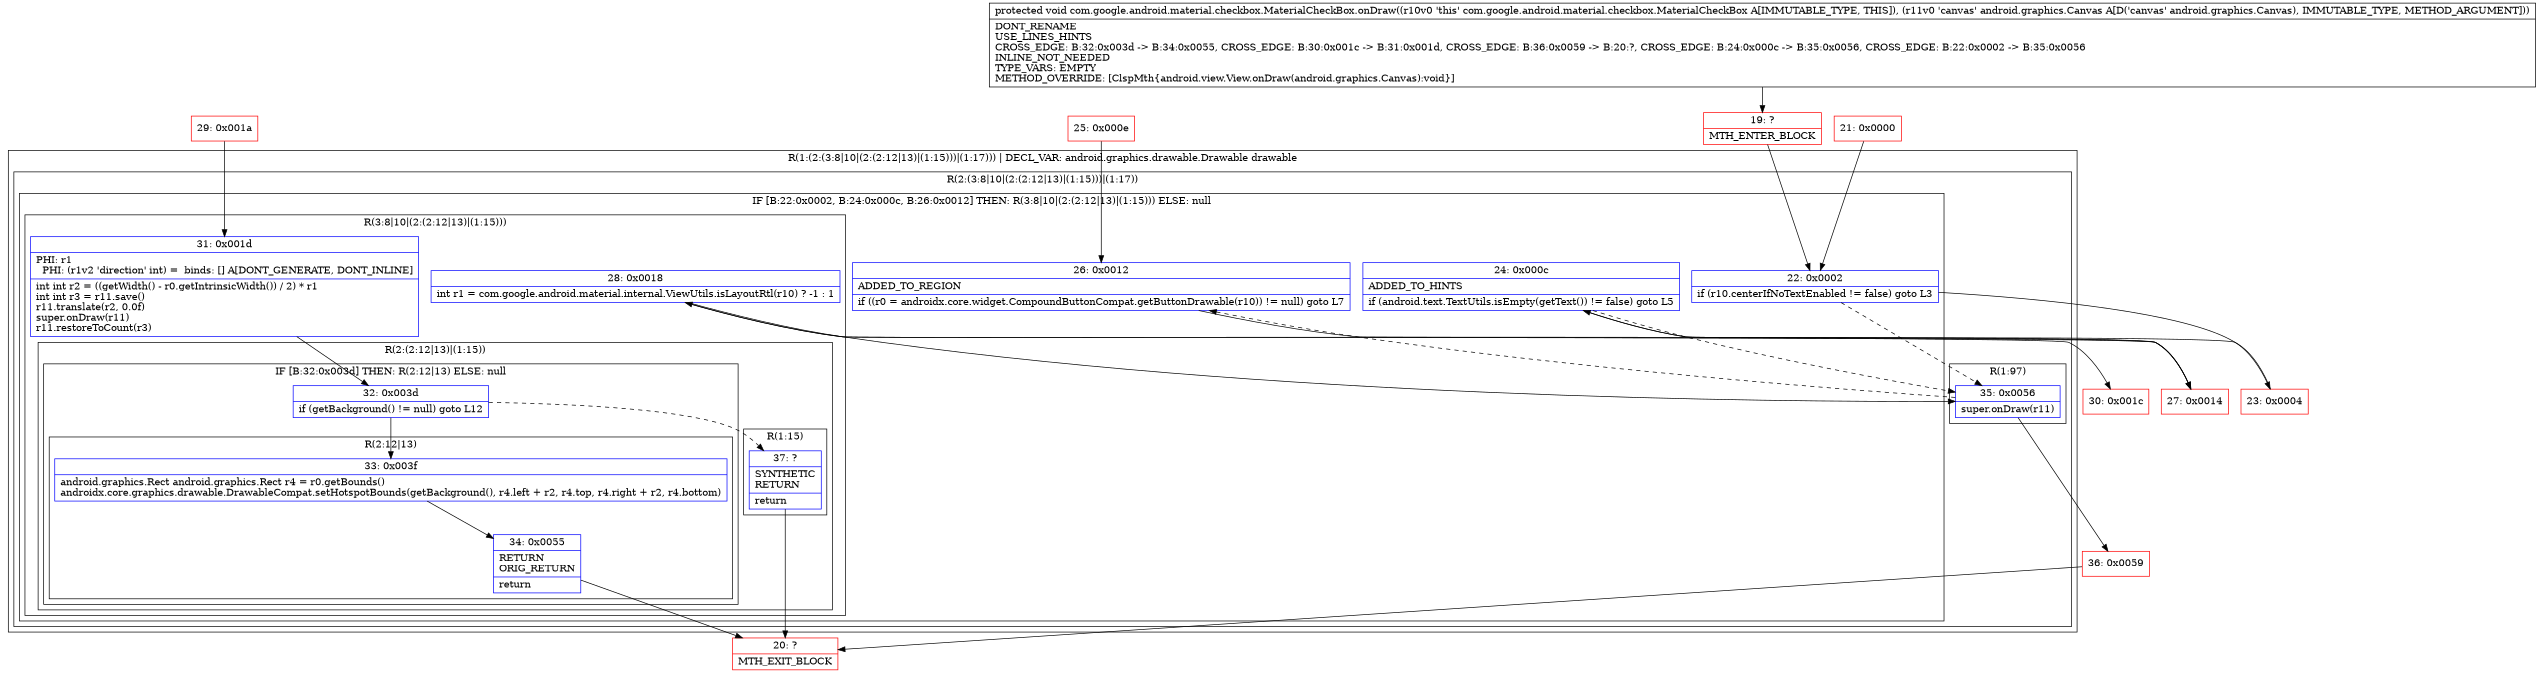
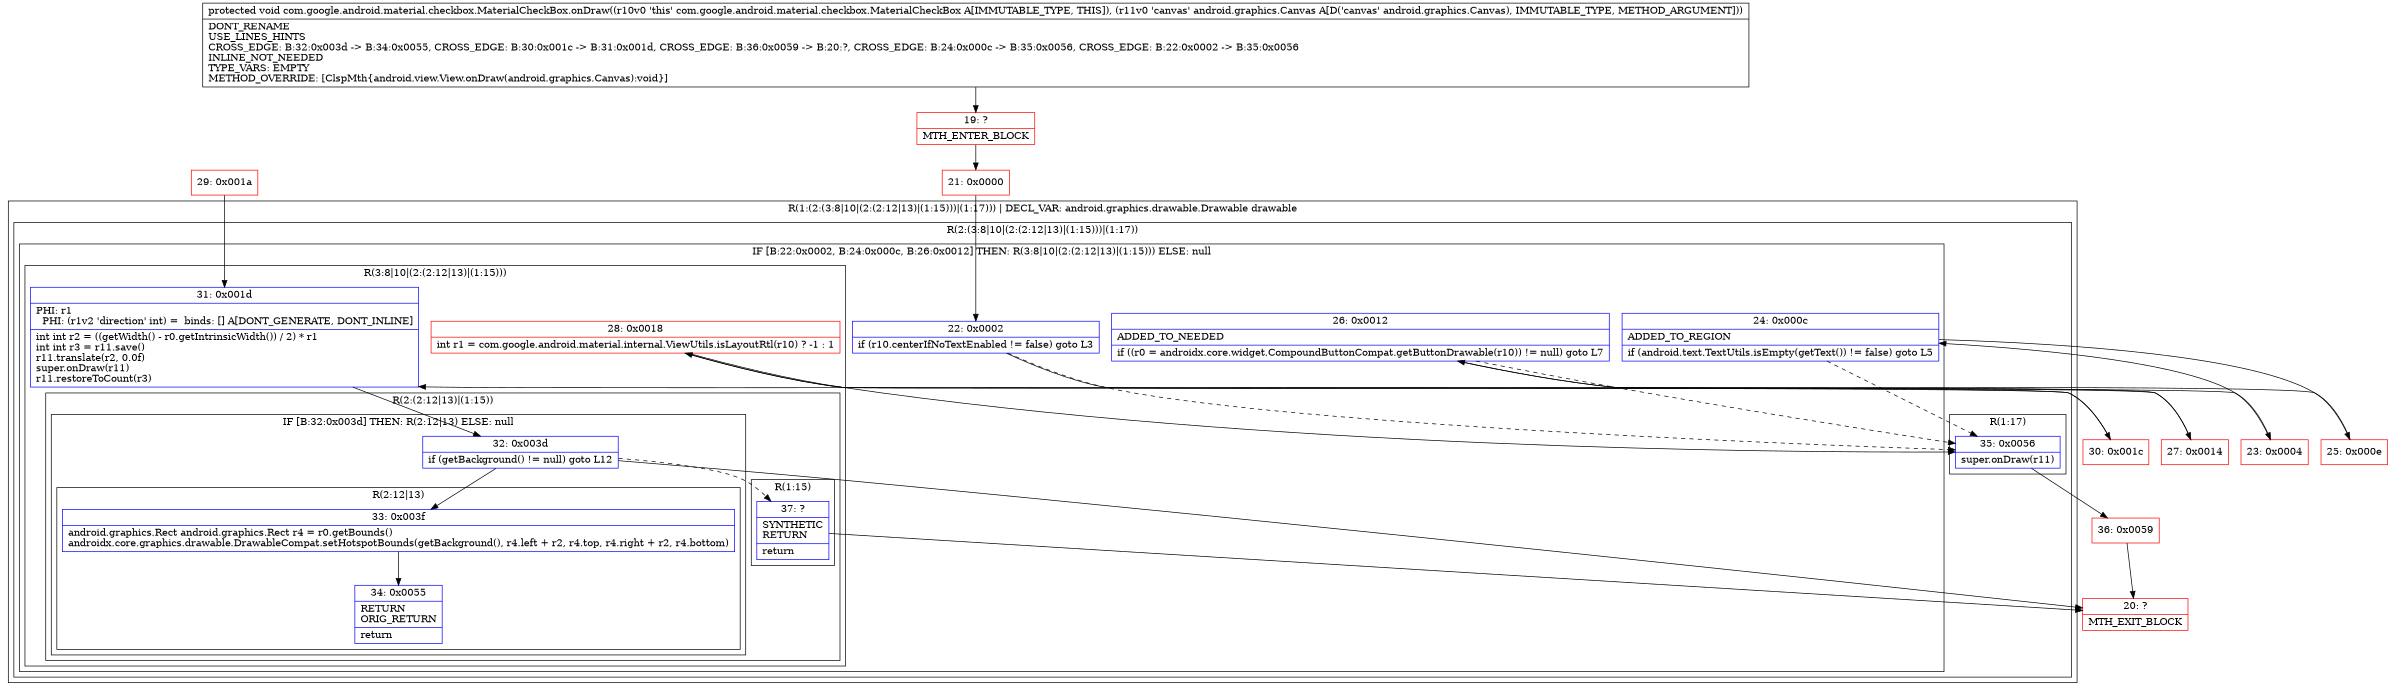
(1788, 204) -> (976, 154)
(910, 286) -> (1171, 337)
(1416, 286) -> (1679, 337)
(636, 287) -> (636, 337)
(1894, 338) -> (2155, 354)
(1585, 365) -> (1712, 404)
(2008, 372) -> (2008, 422)
none -> (1279, 387)
(620, 594) -> (1347, 530)
